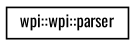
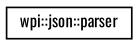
(68, 23) -> (69, 23)
